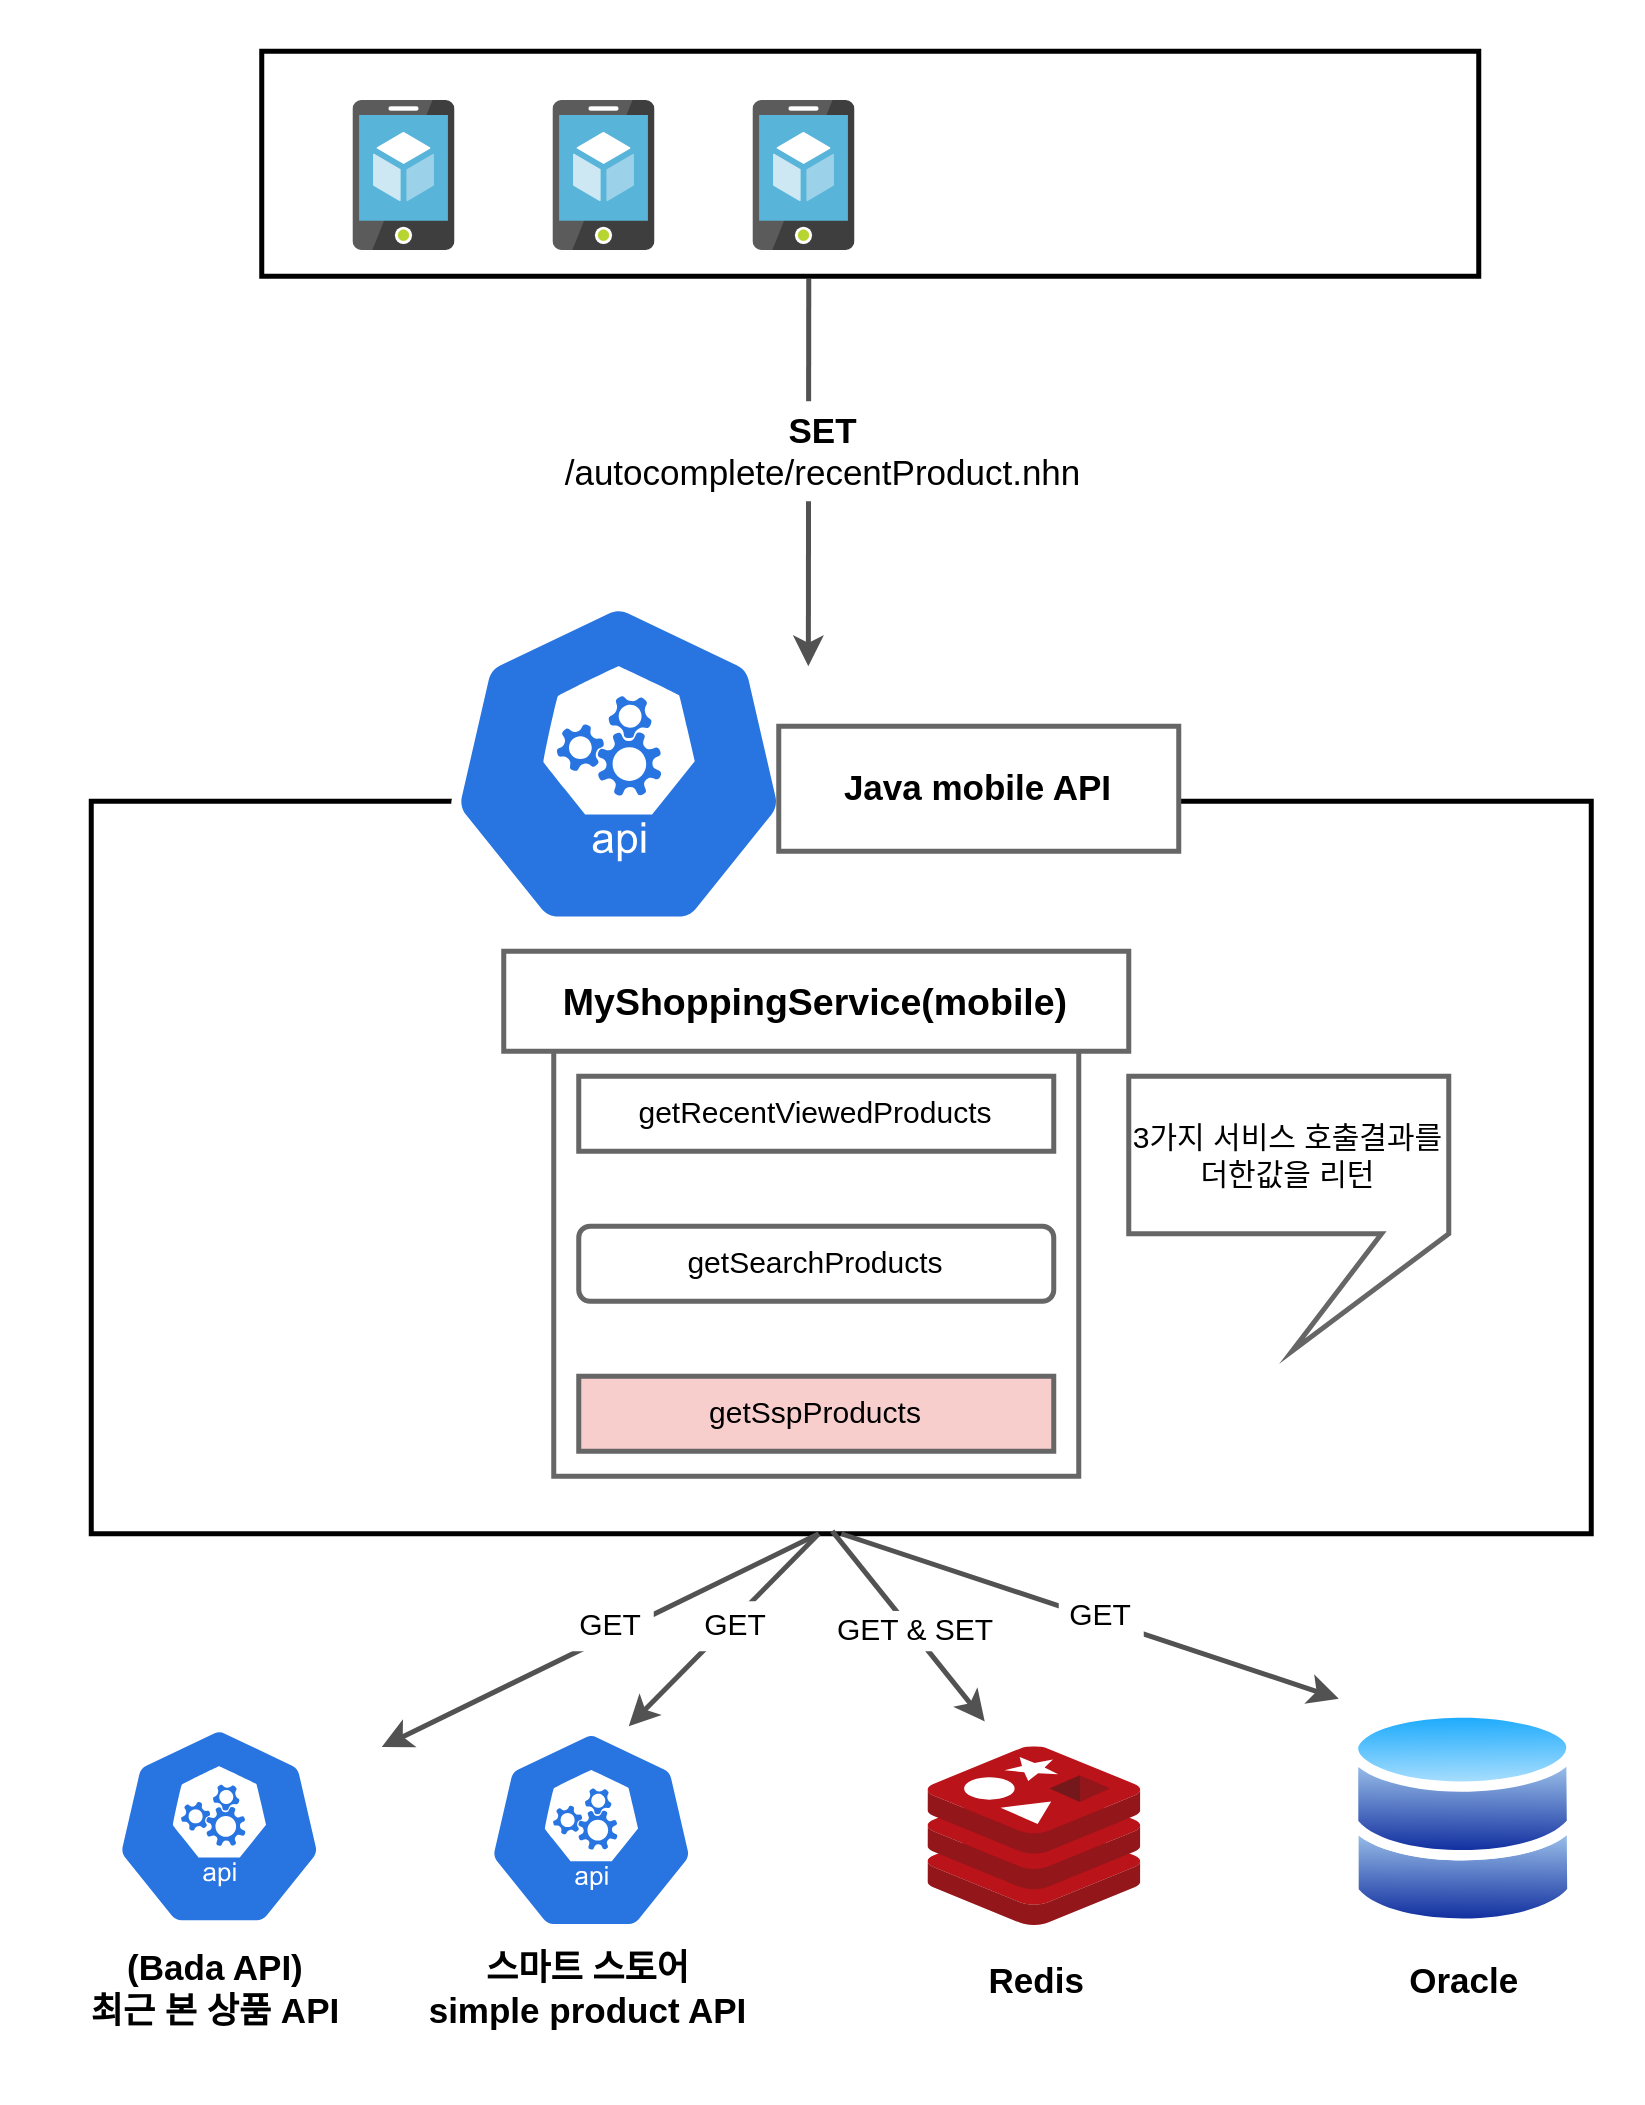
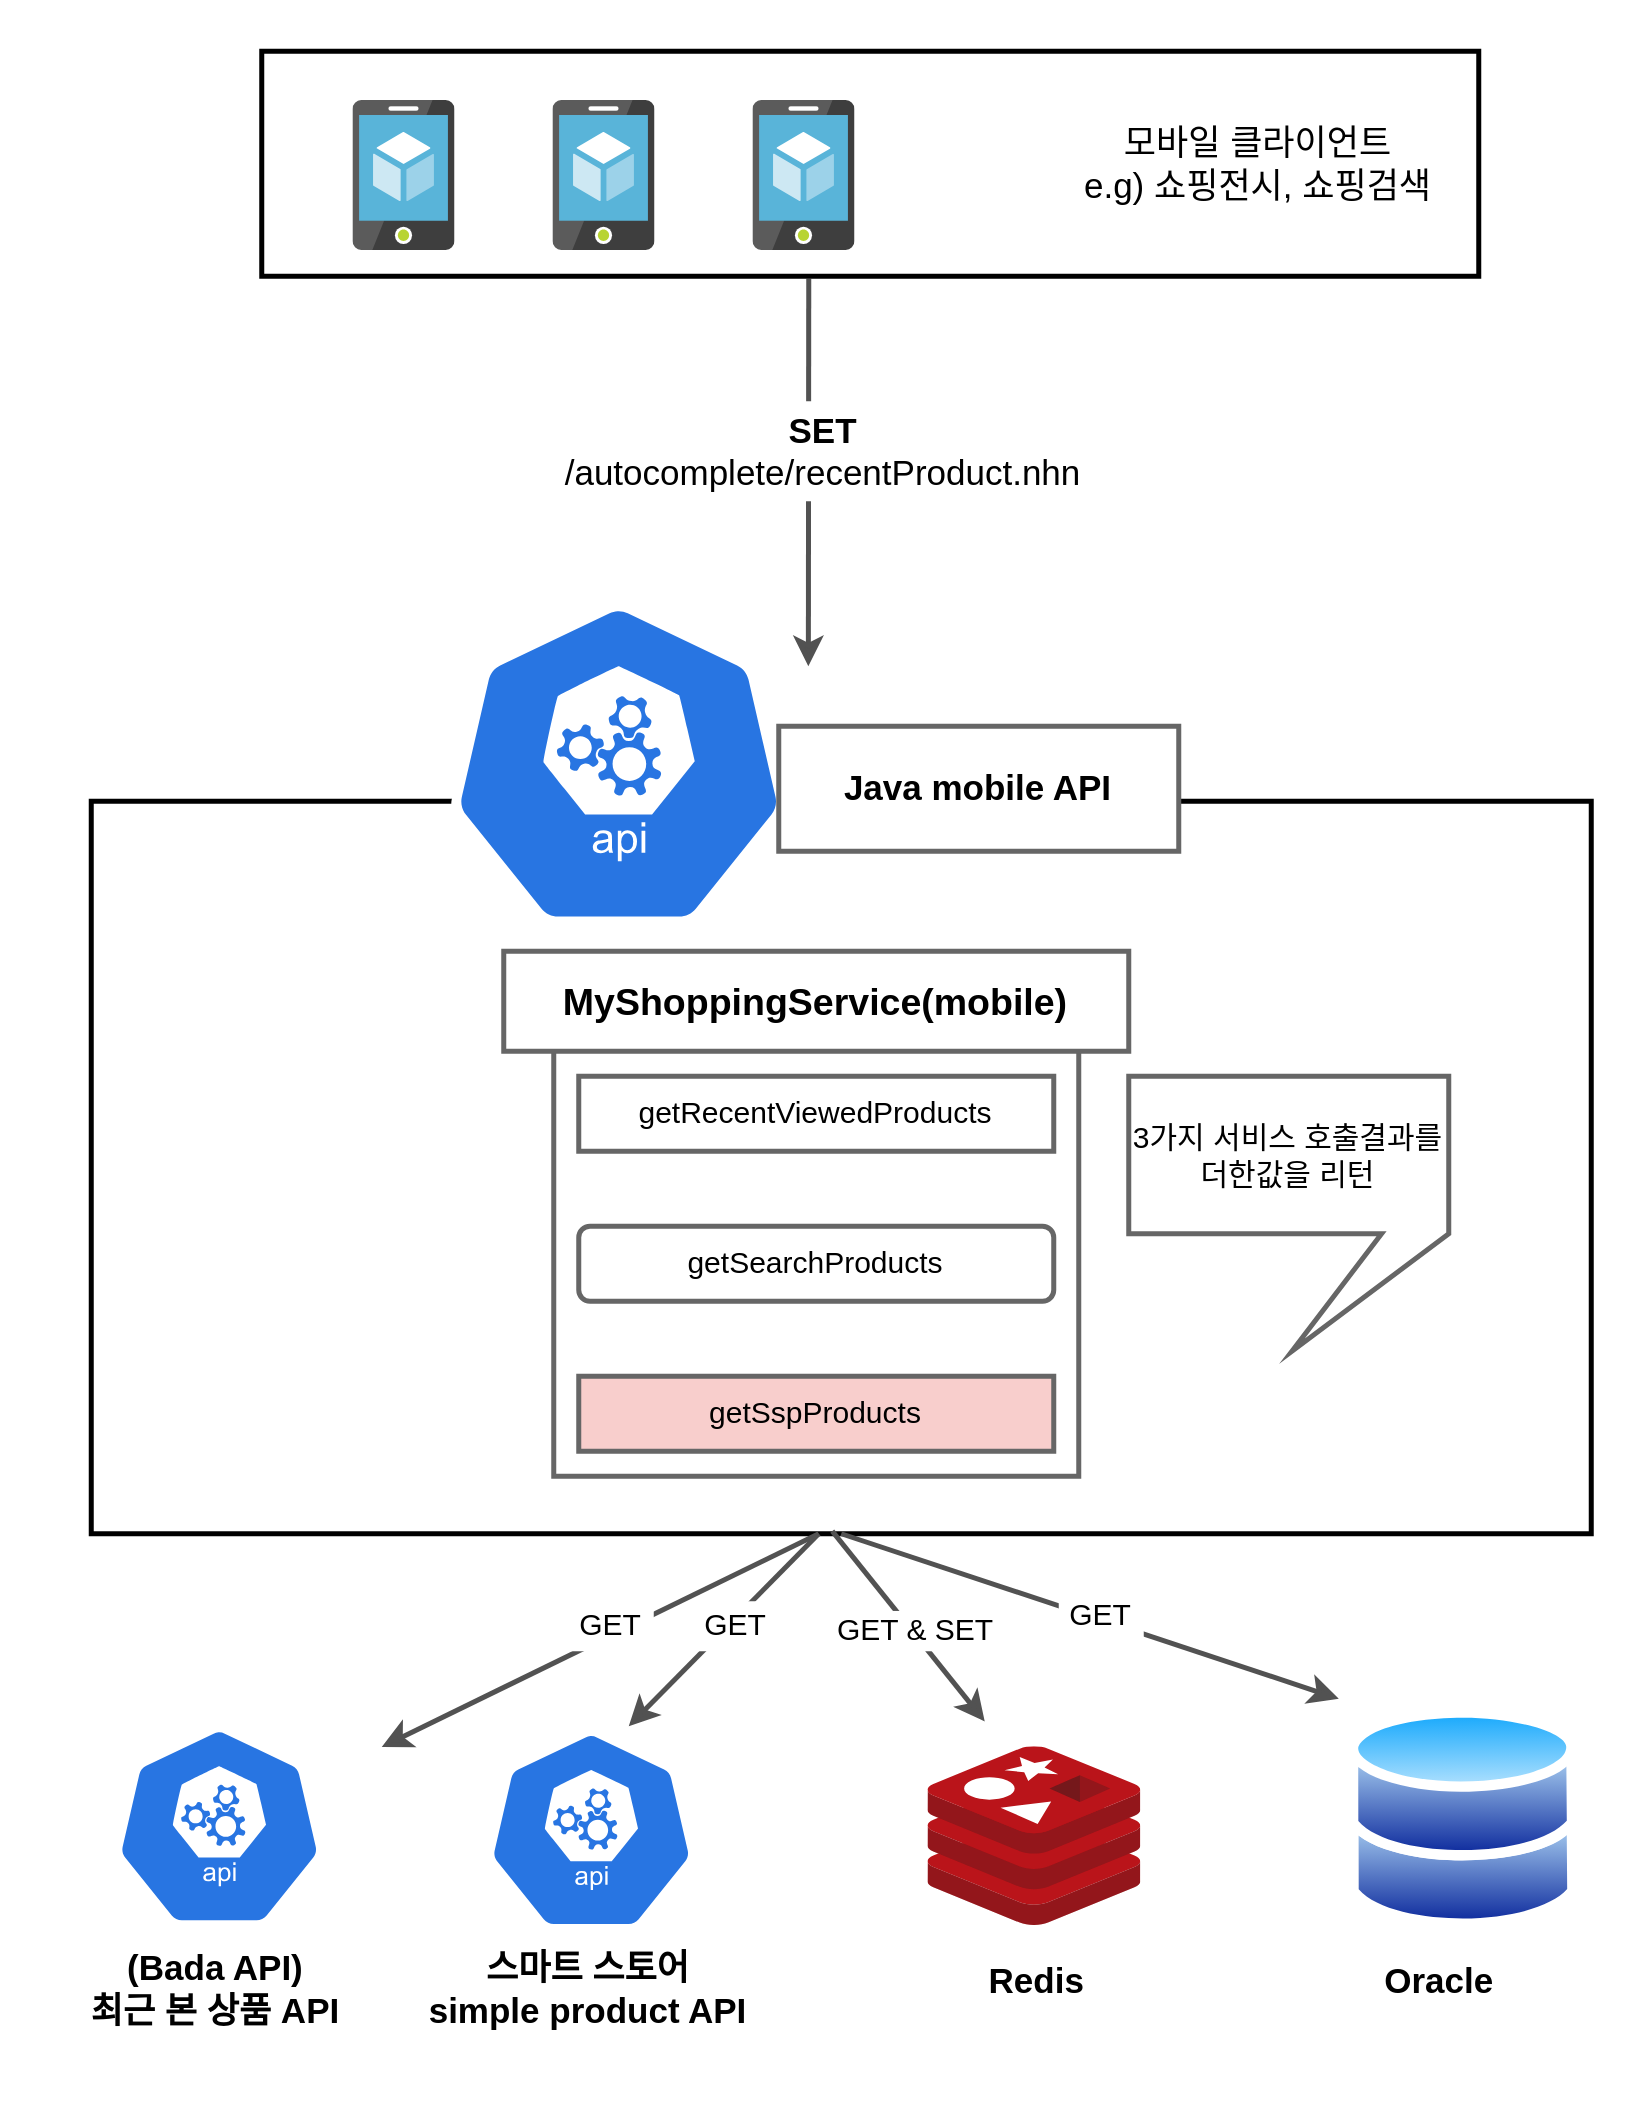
none -> (1259, 164)
(1464, 1980) -> (1439, 1980)
